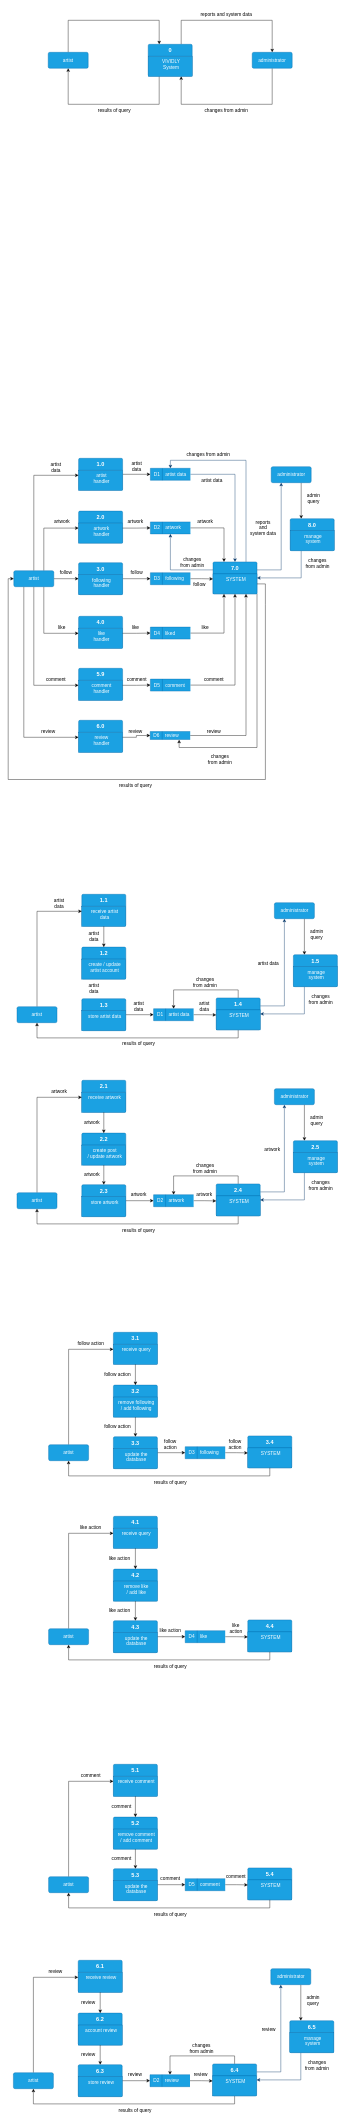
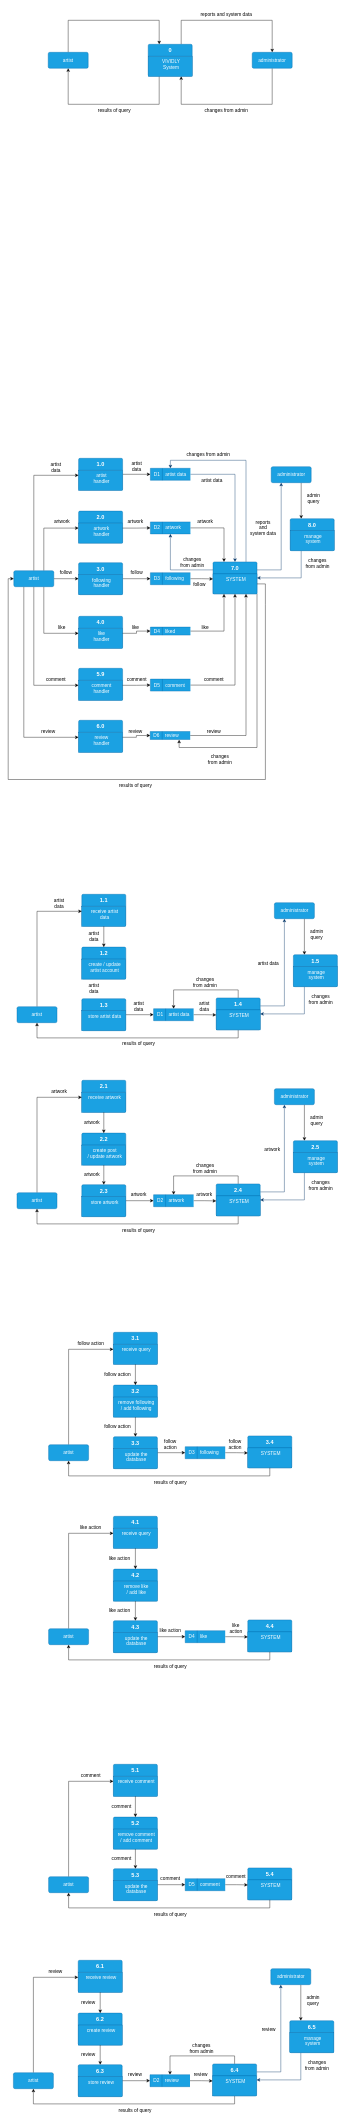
(170, 633) -> (170, 631)
(101, 2031) -> (101, 2031)
